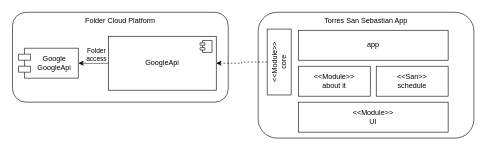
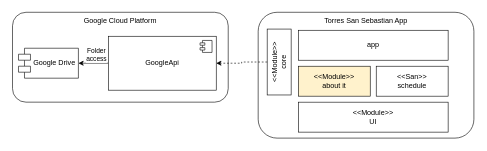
(120, 21) -> (120, 21)
(54, 63) -> (54, 63)
(335, 81) -> (335, 81)
